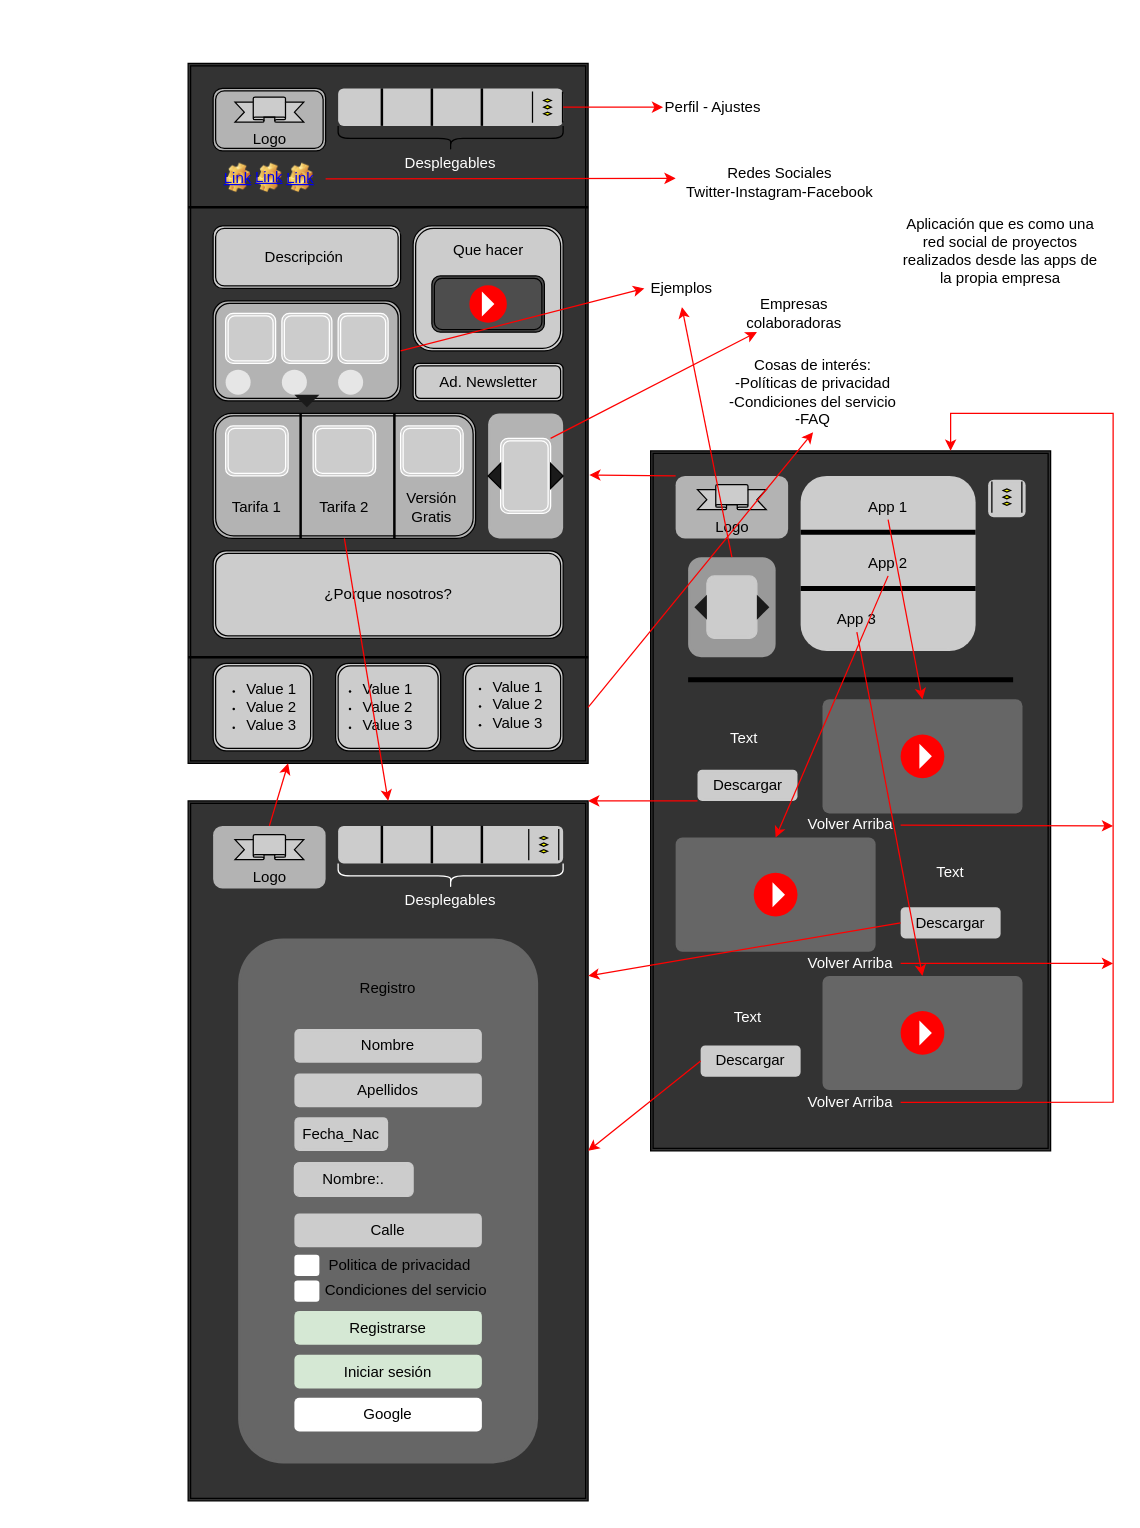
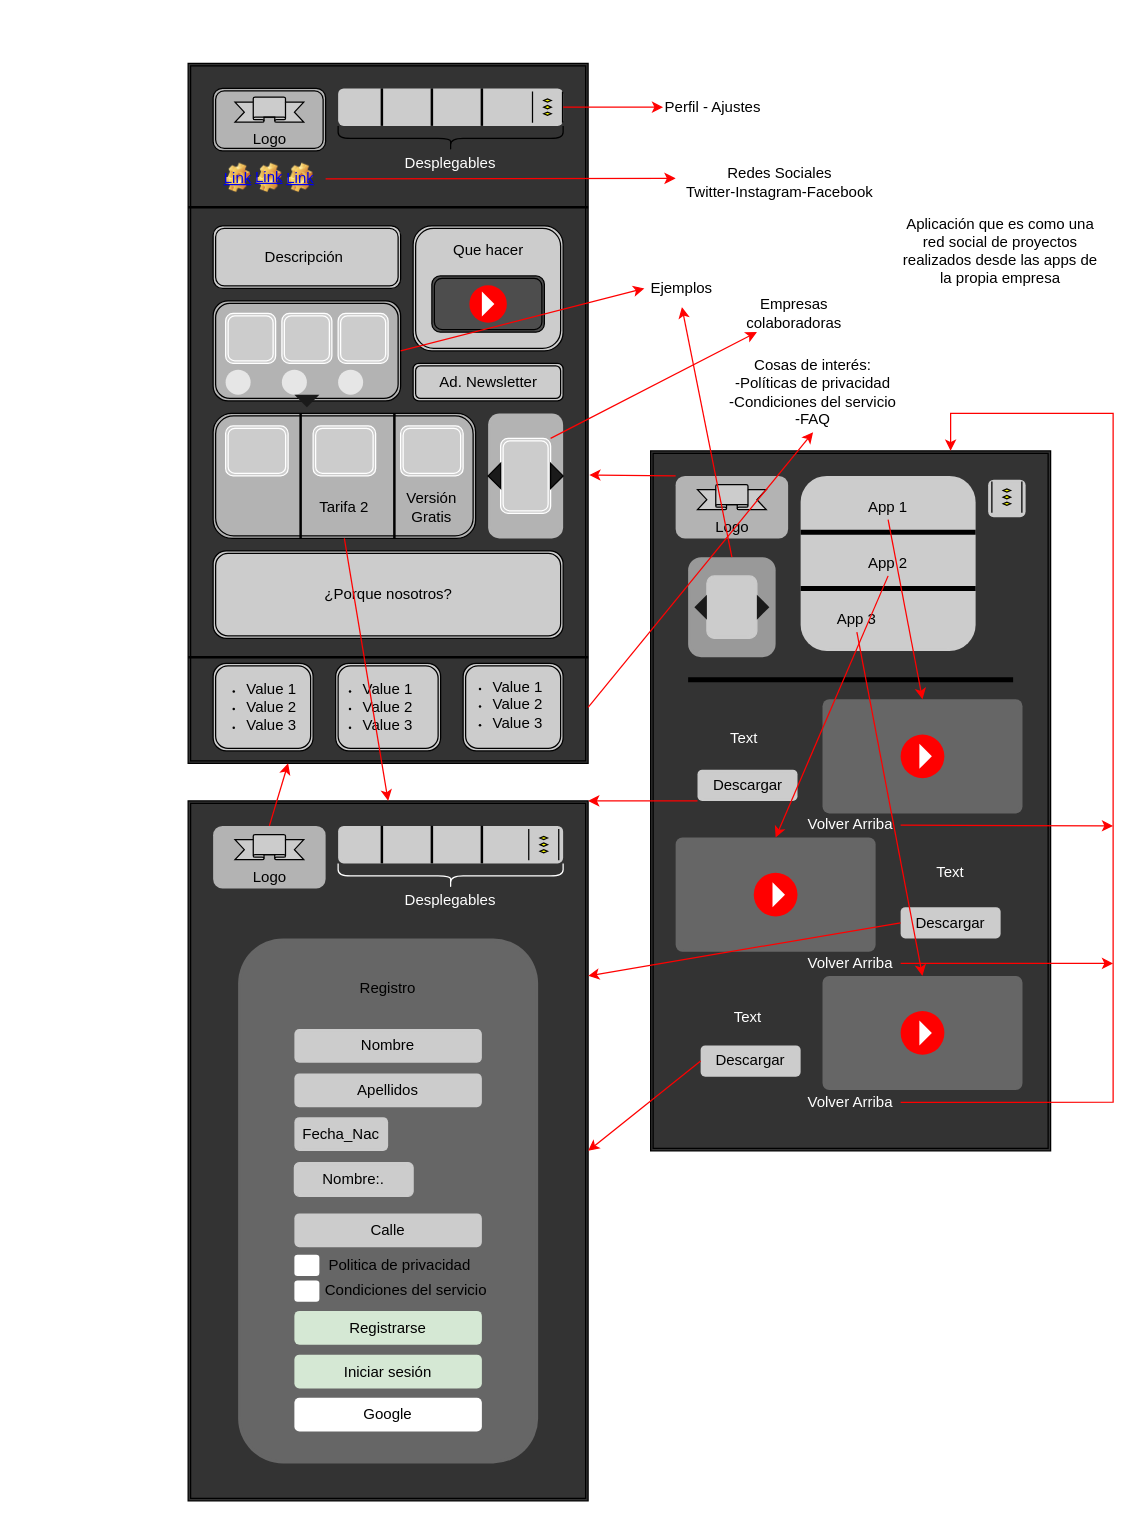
(257, 507) -> none
